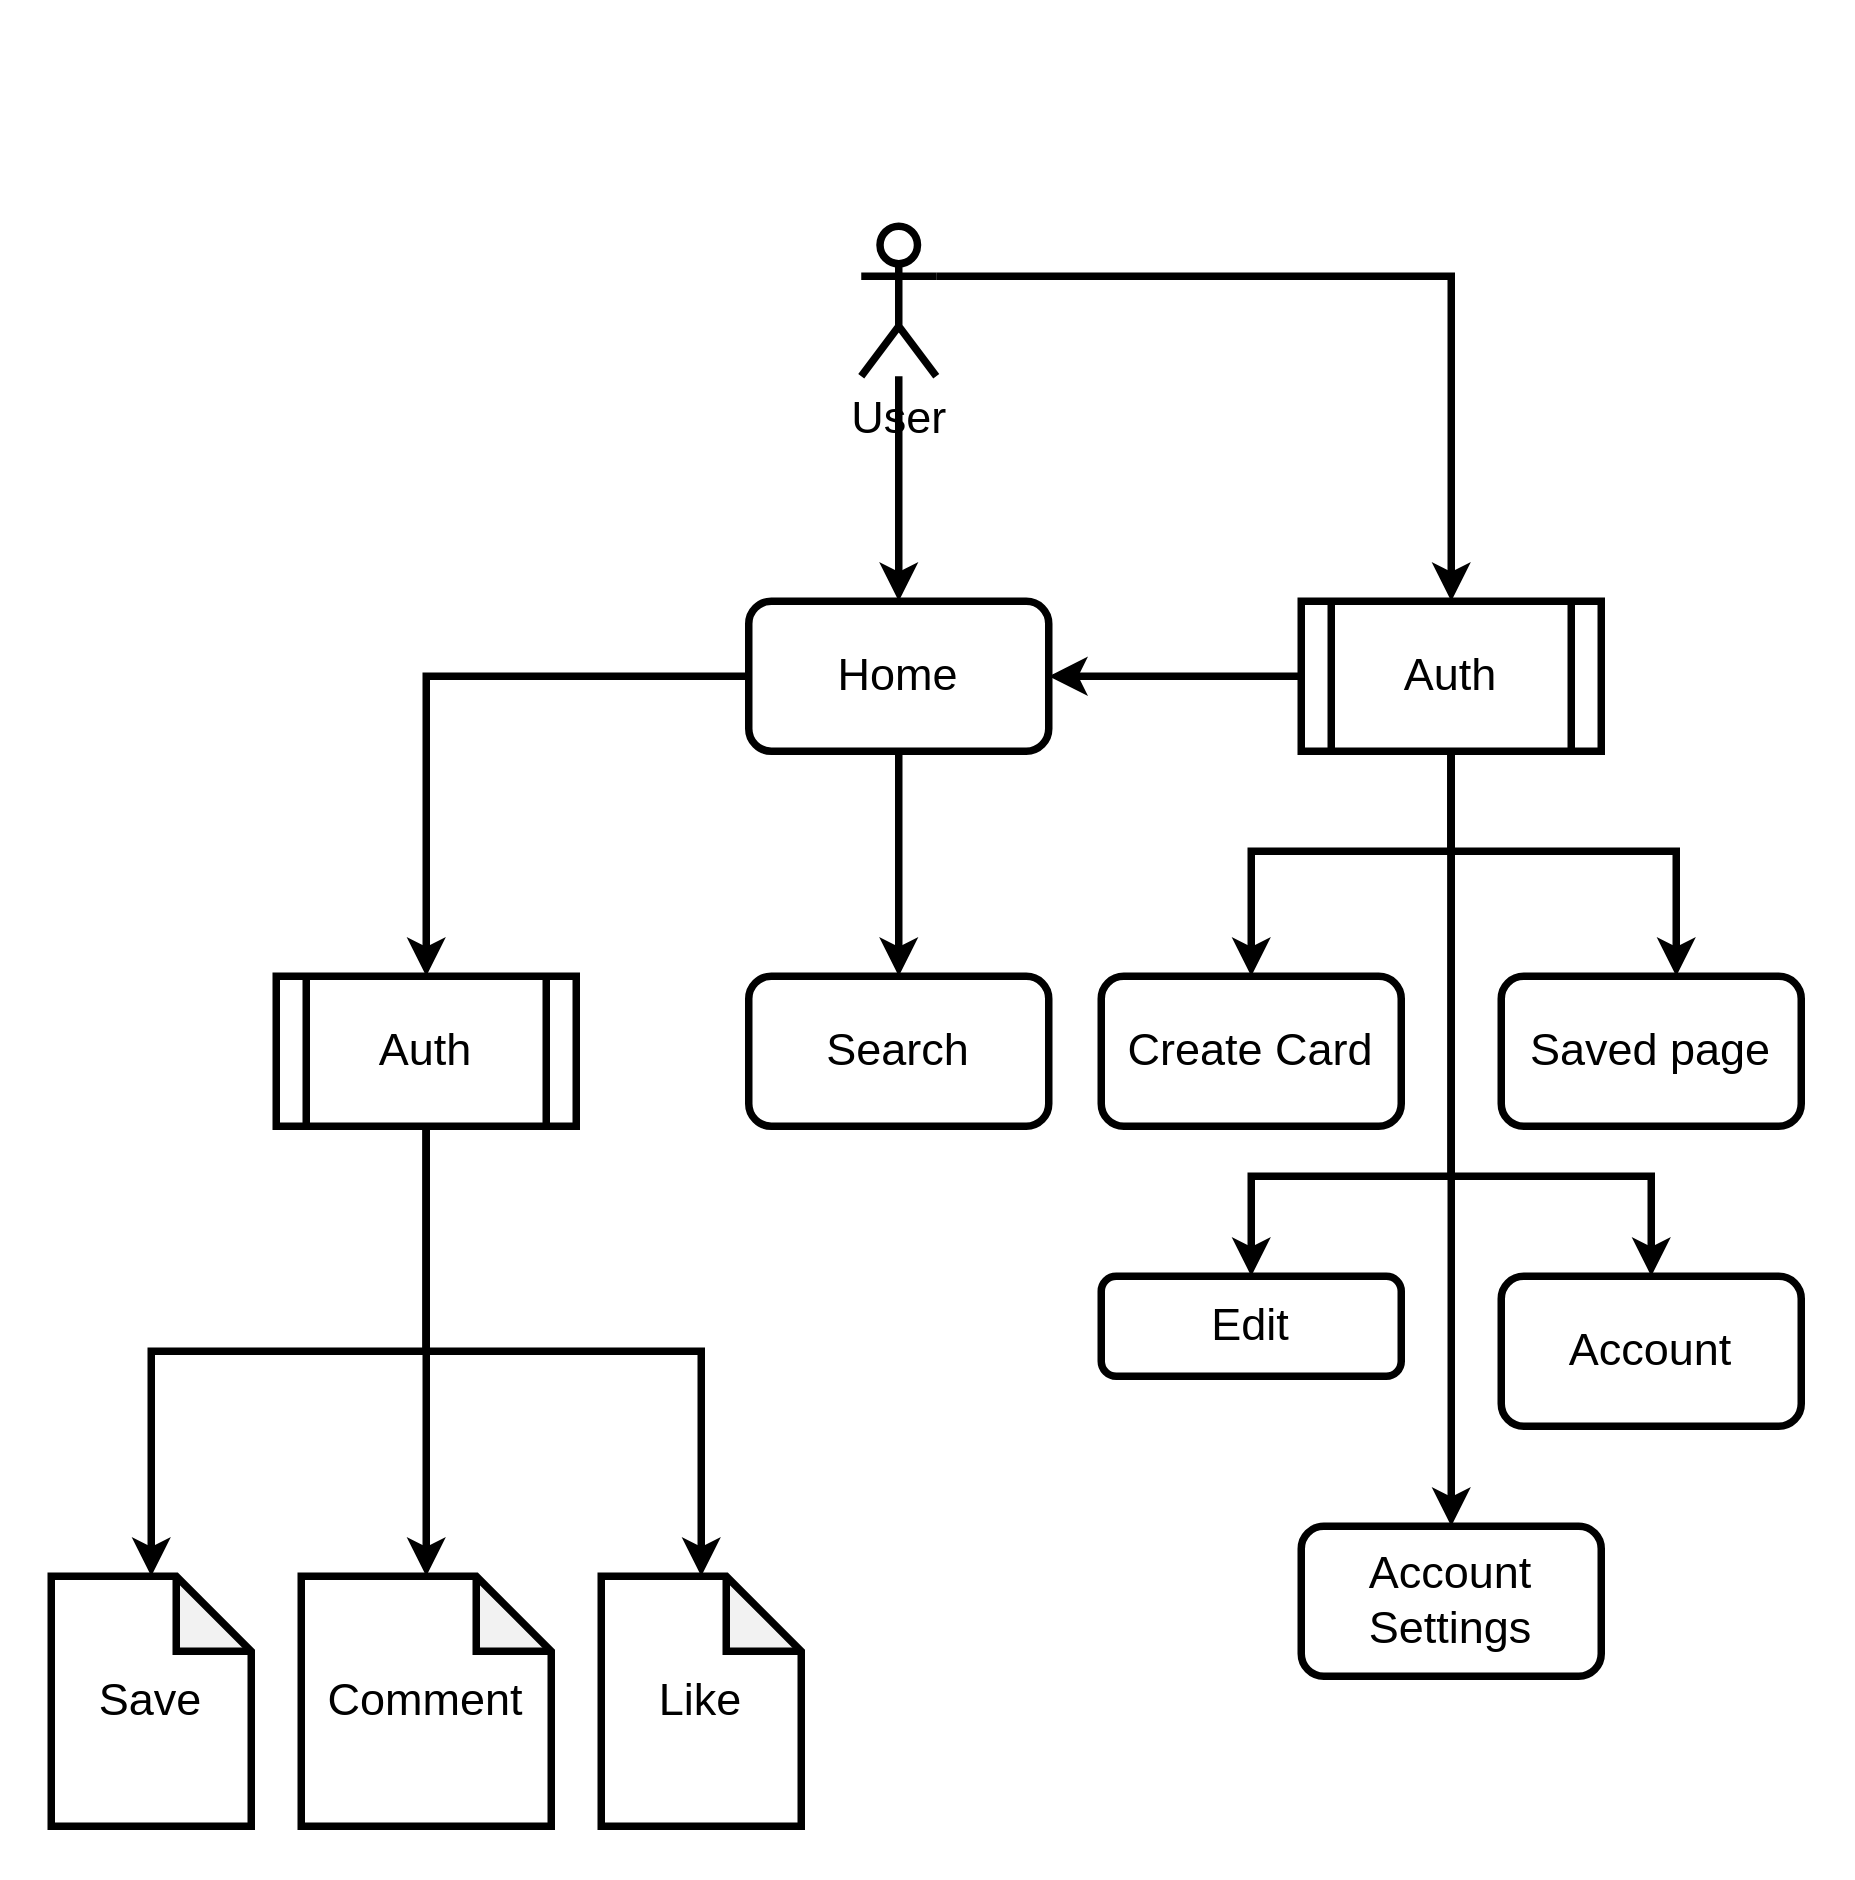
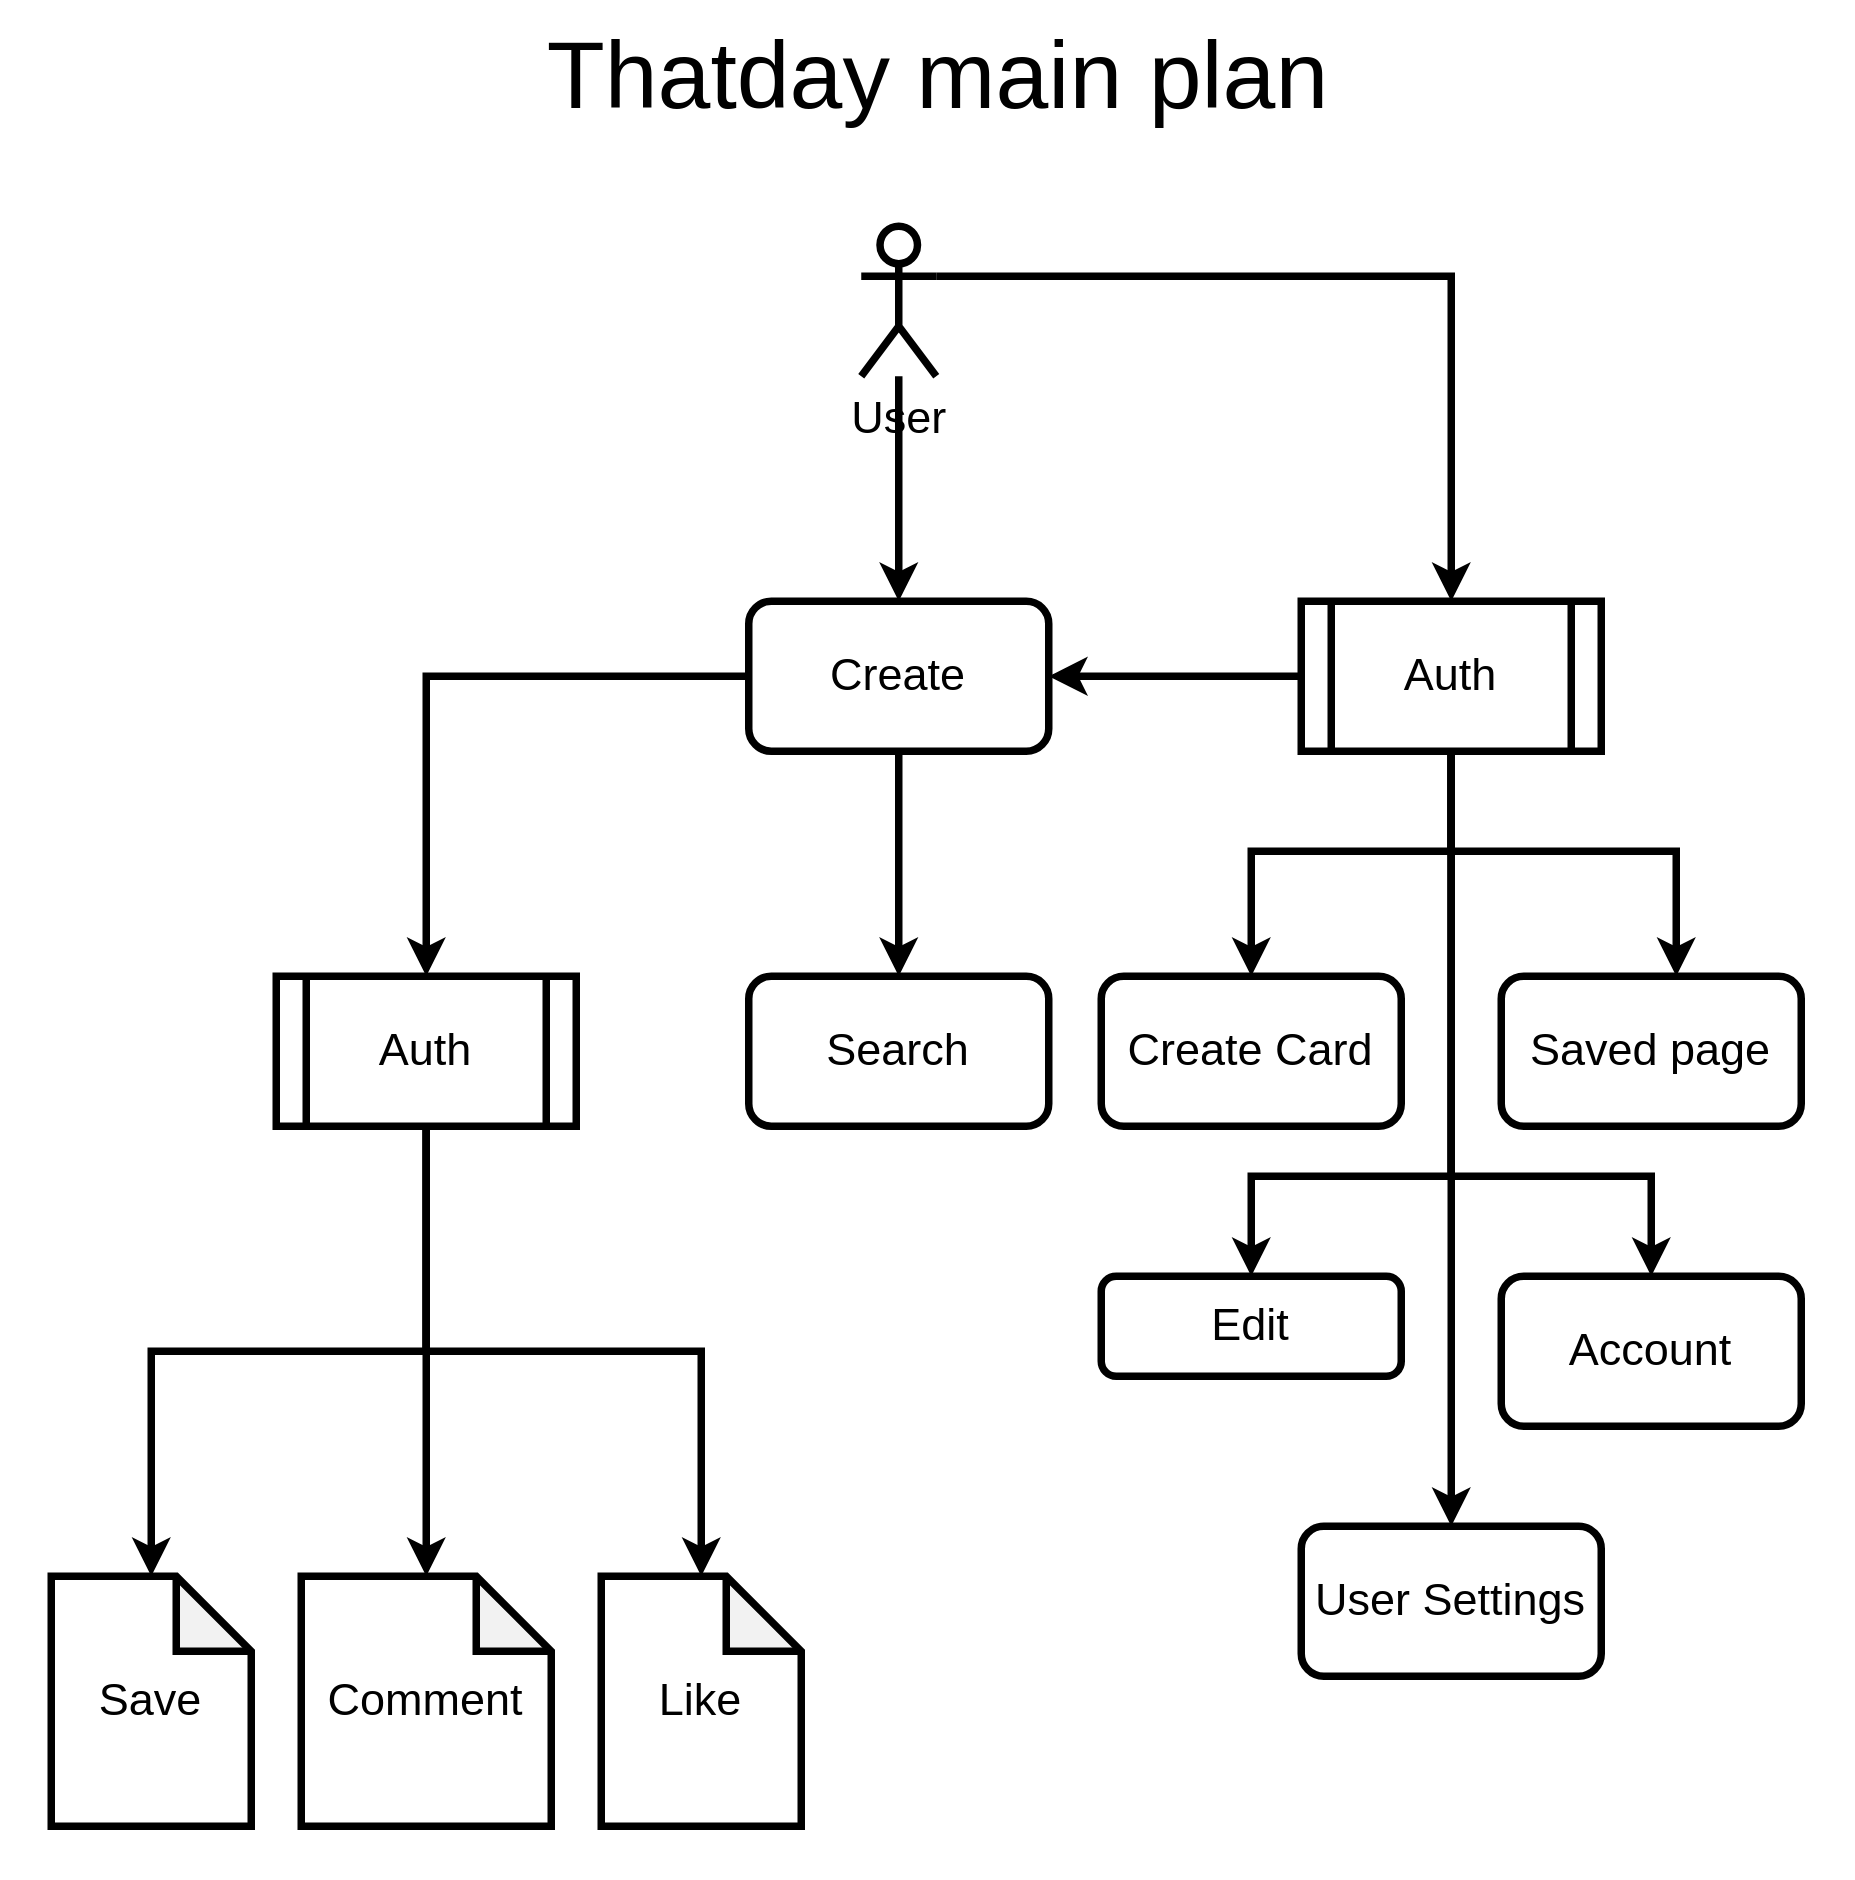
none -> (939, 76)
(899, 676) -> (899, 676)
(1451, 1601) -> (1451, 1601)
